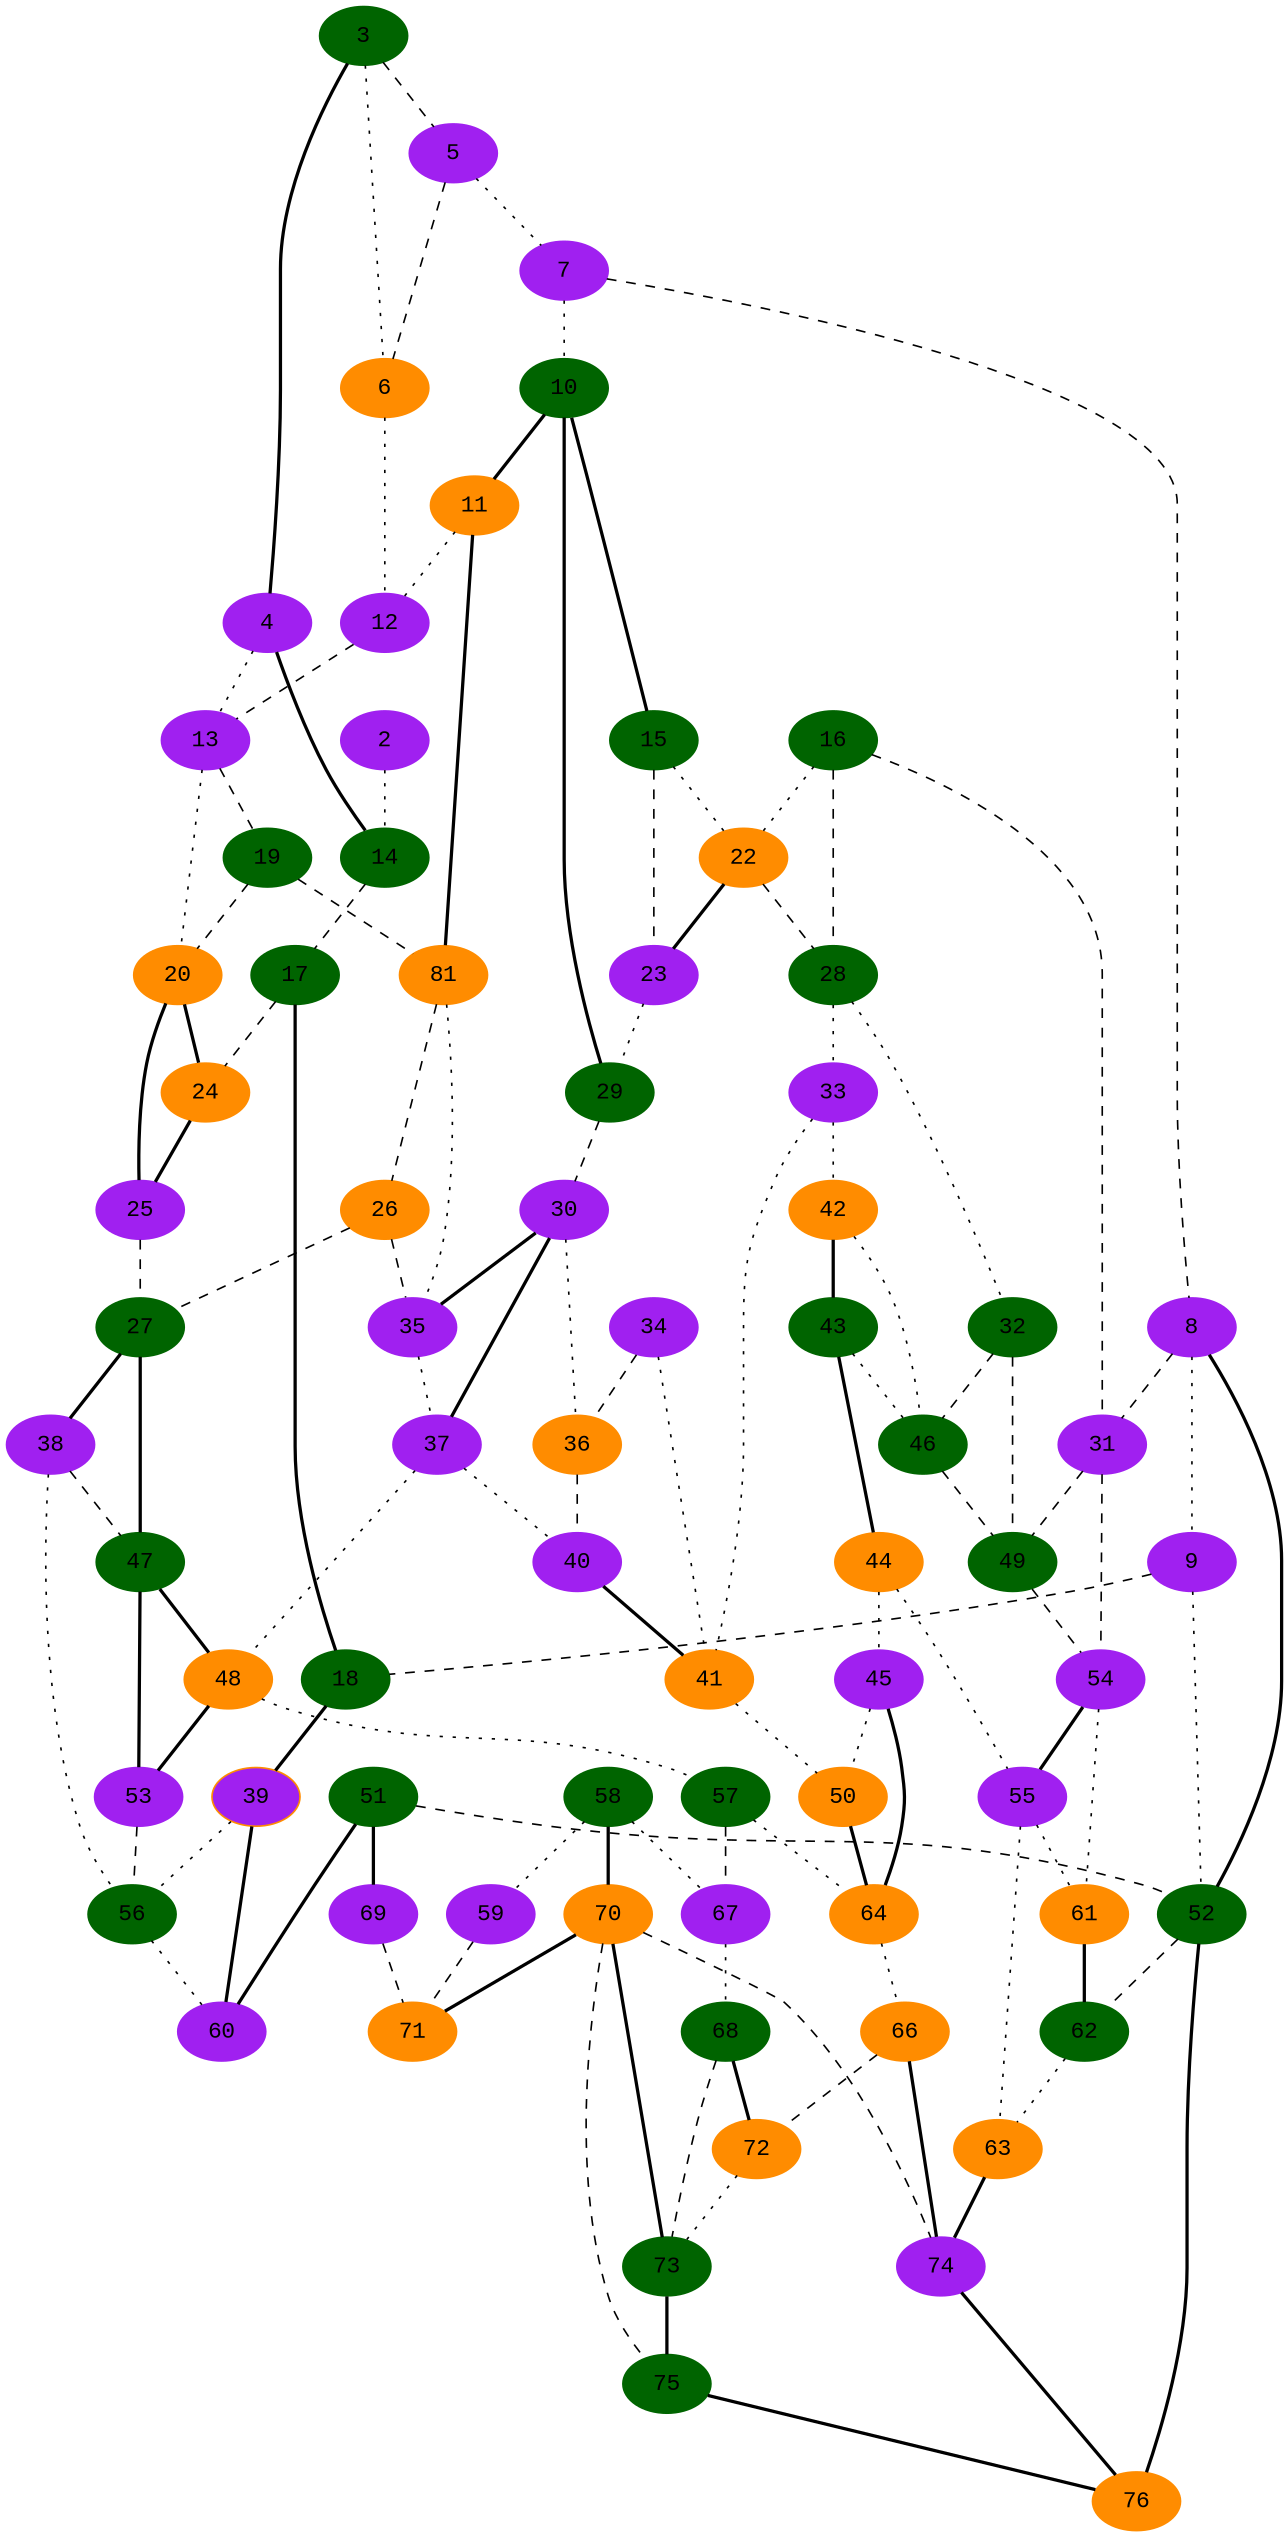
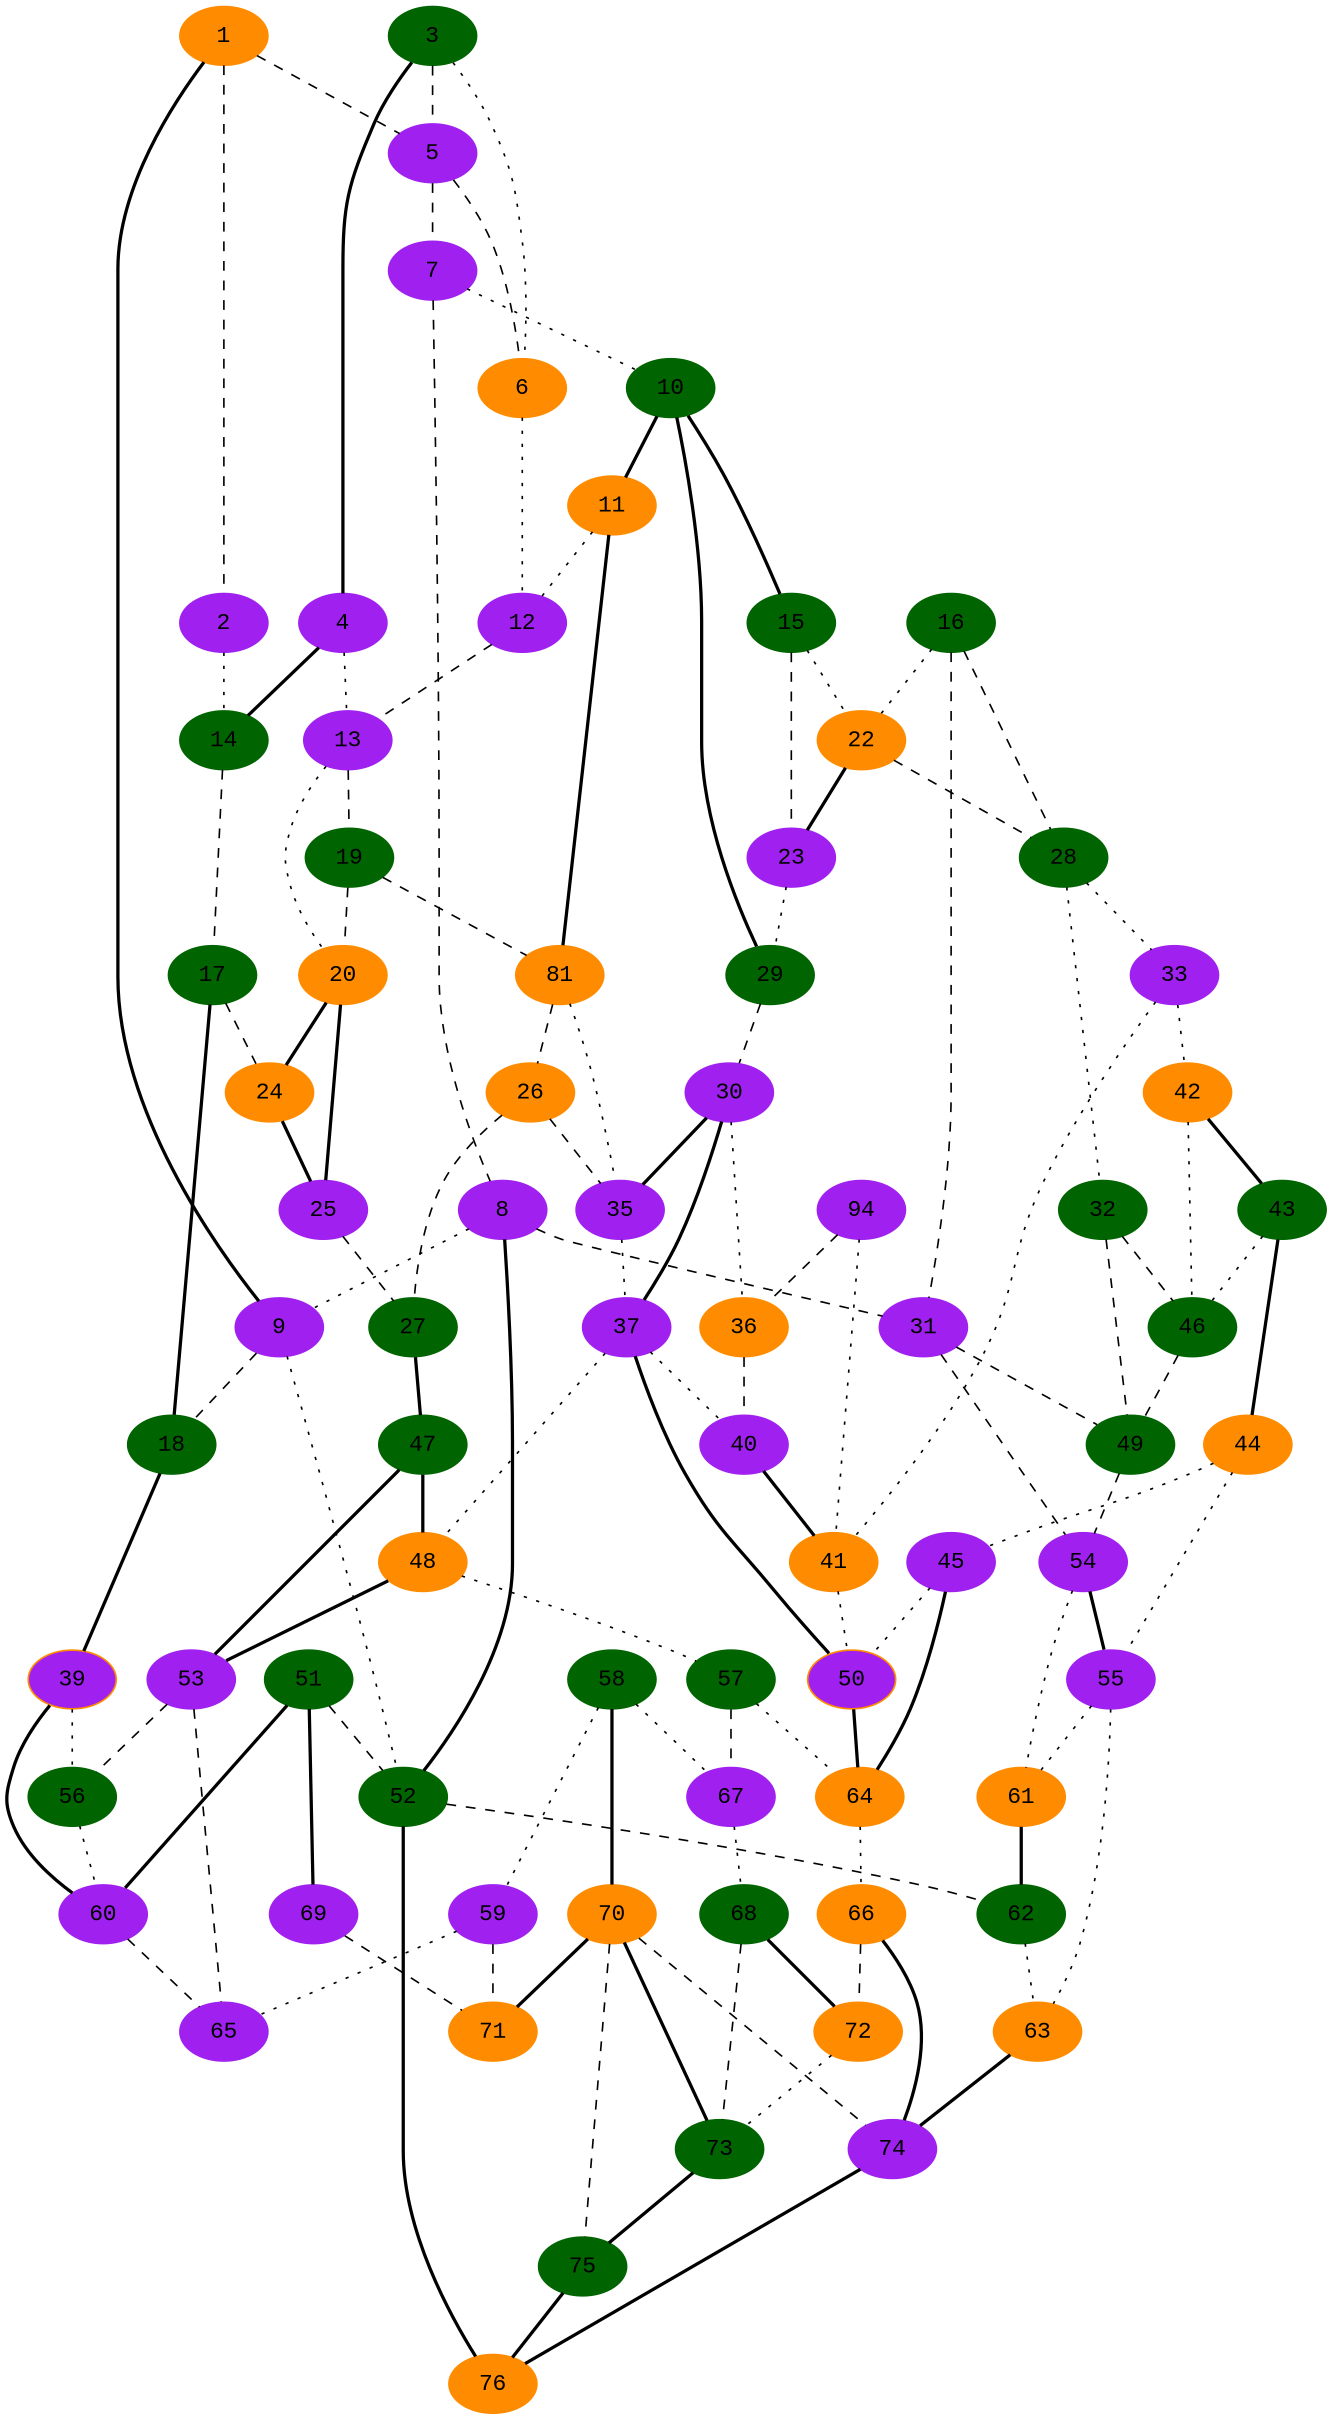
none -> (224, 36)
(509, 212) -> (433, 212)
(654, 1327) -> (861, 1210)
(51, 1445) -> none
none -> (713, 1517)
(843, 1797) -> (852, 1679)
none -> (224, 2032)
